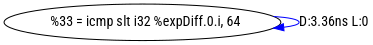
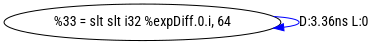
(142, 22) -> (142, 22)
